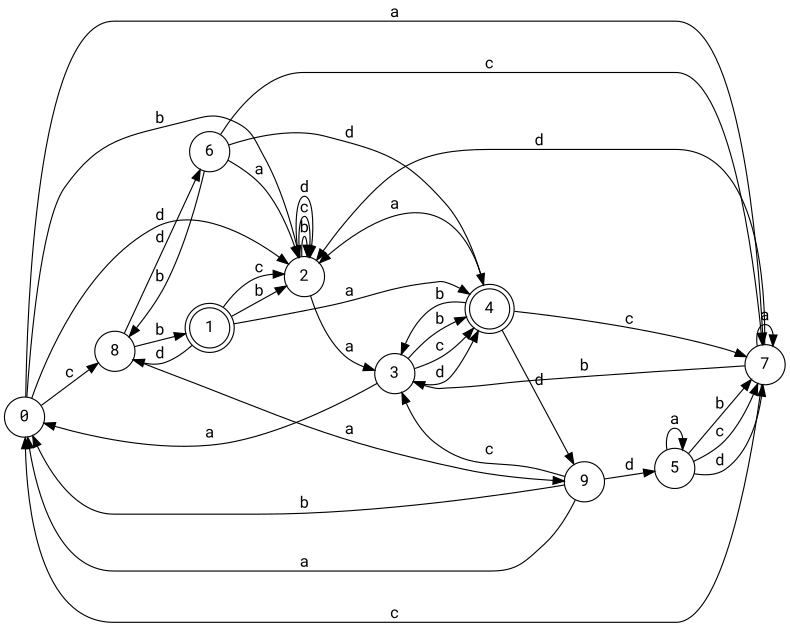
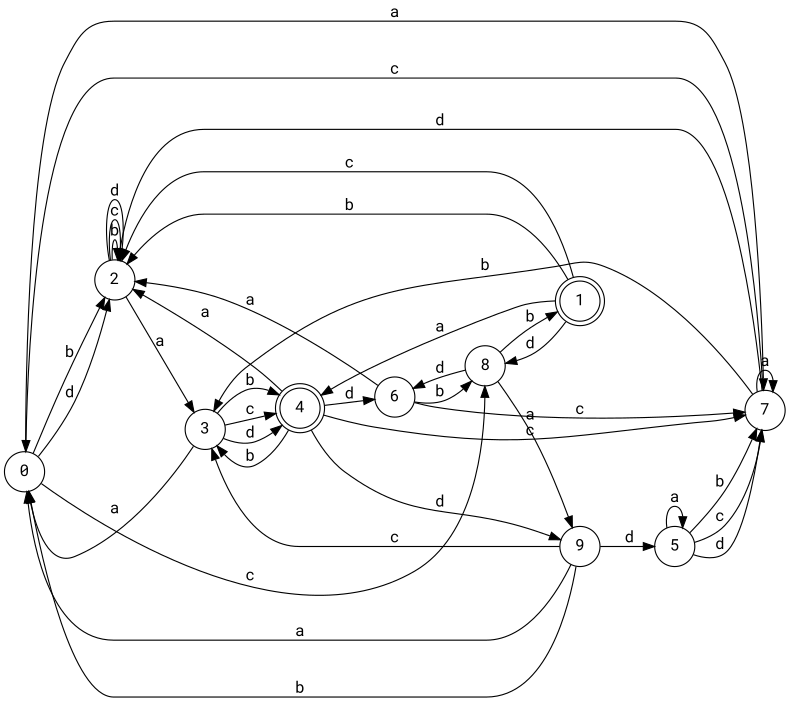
(383, 154) -> (344, 403)
